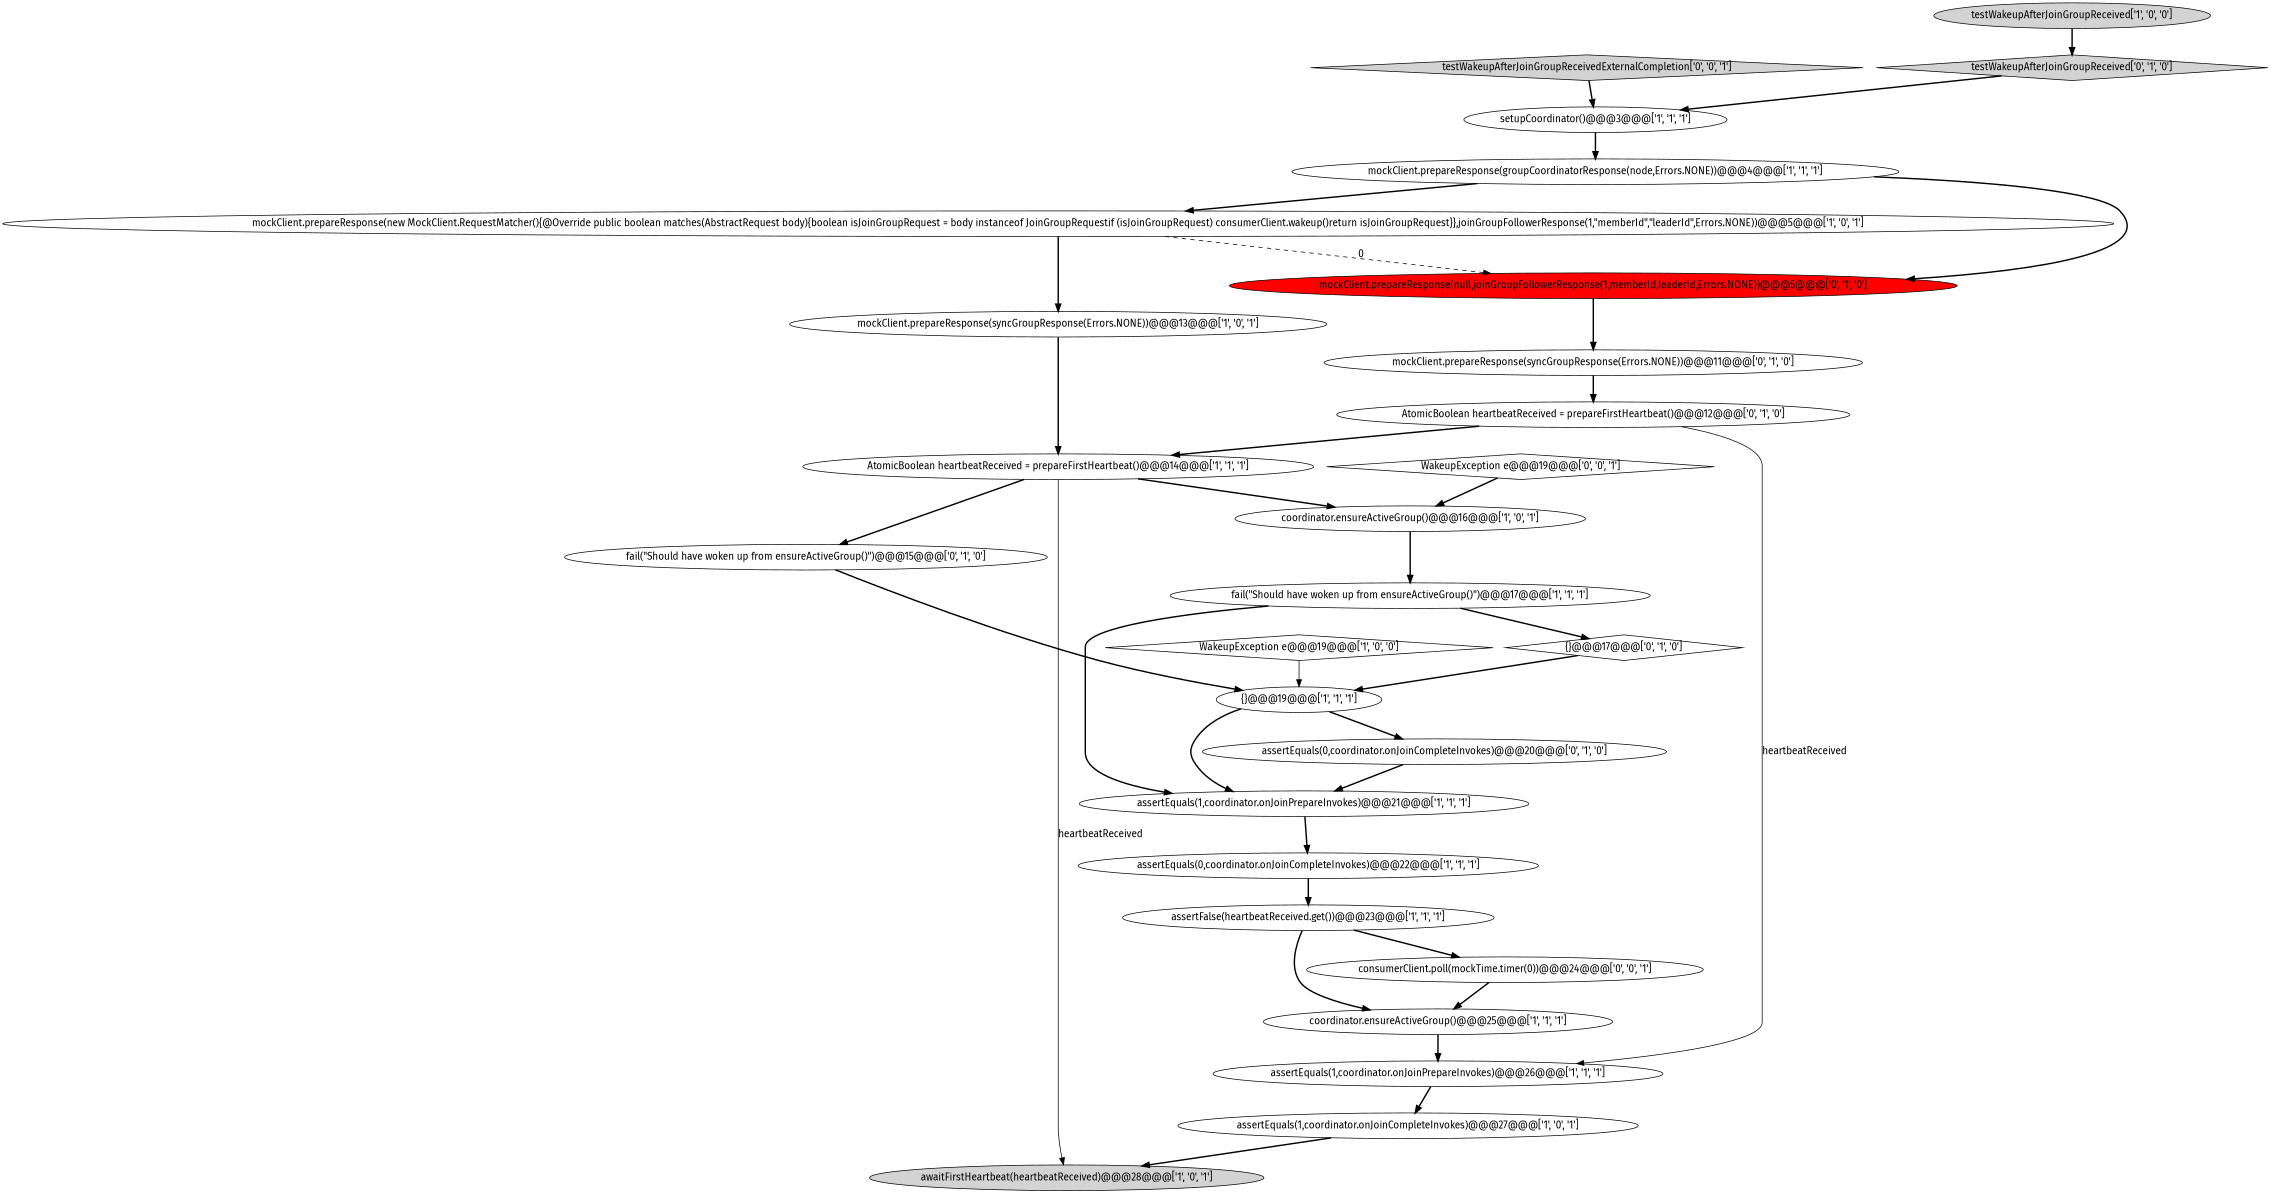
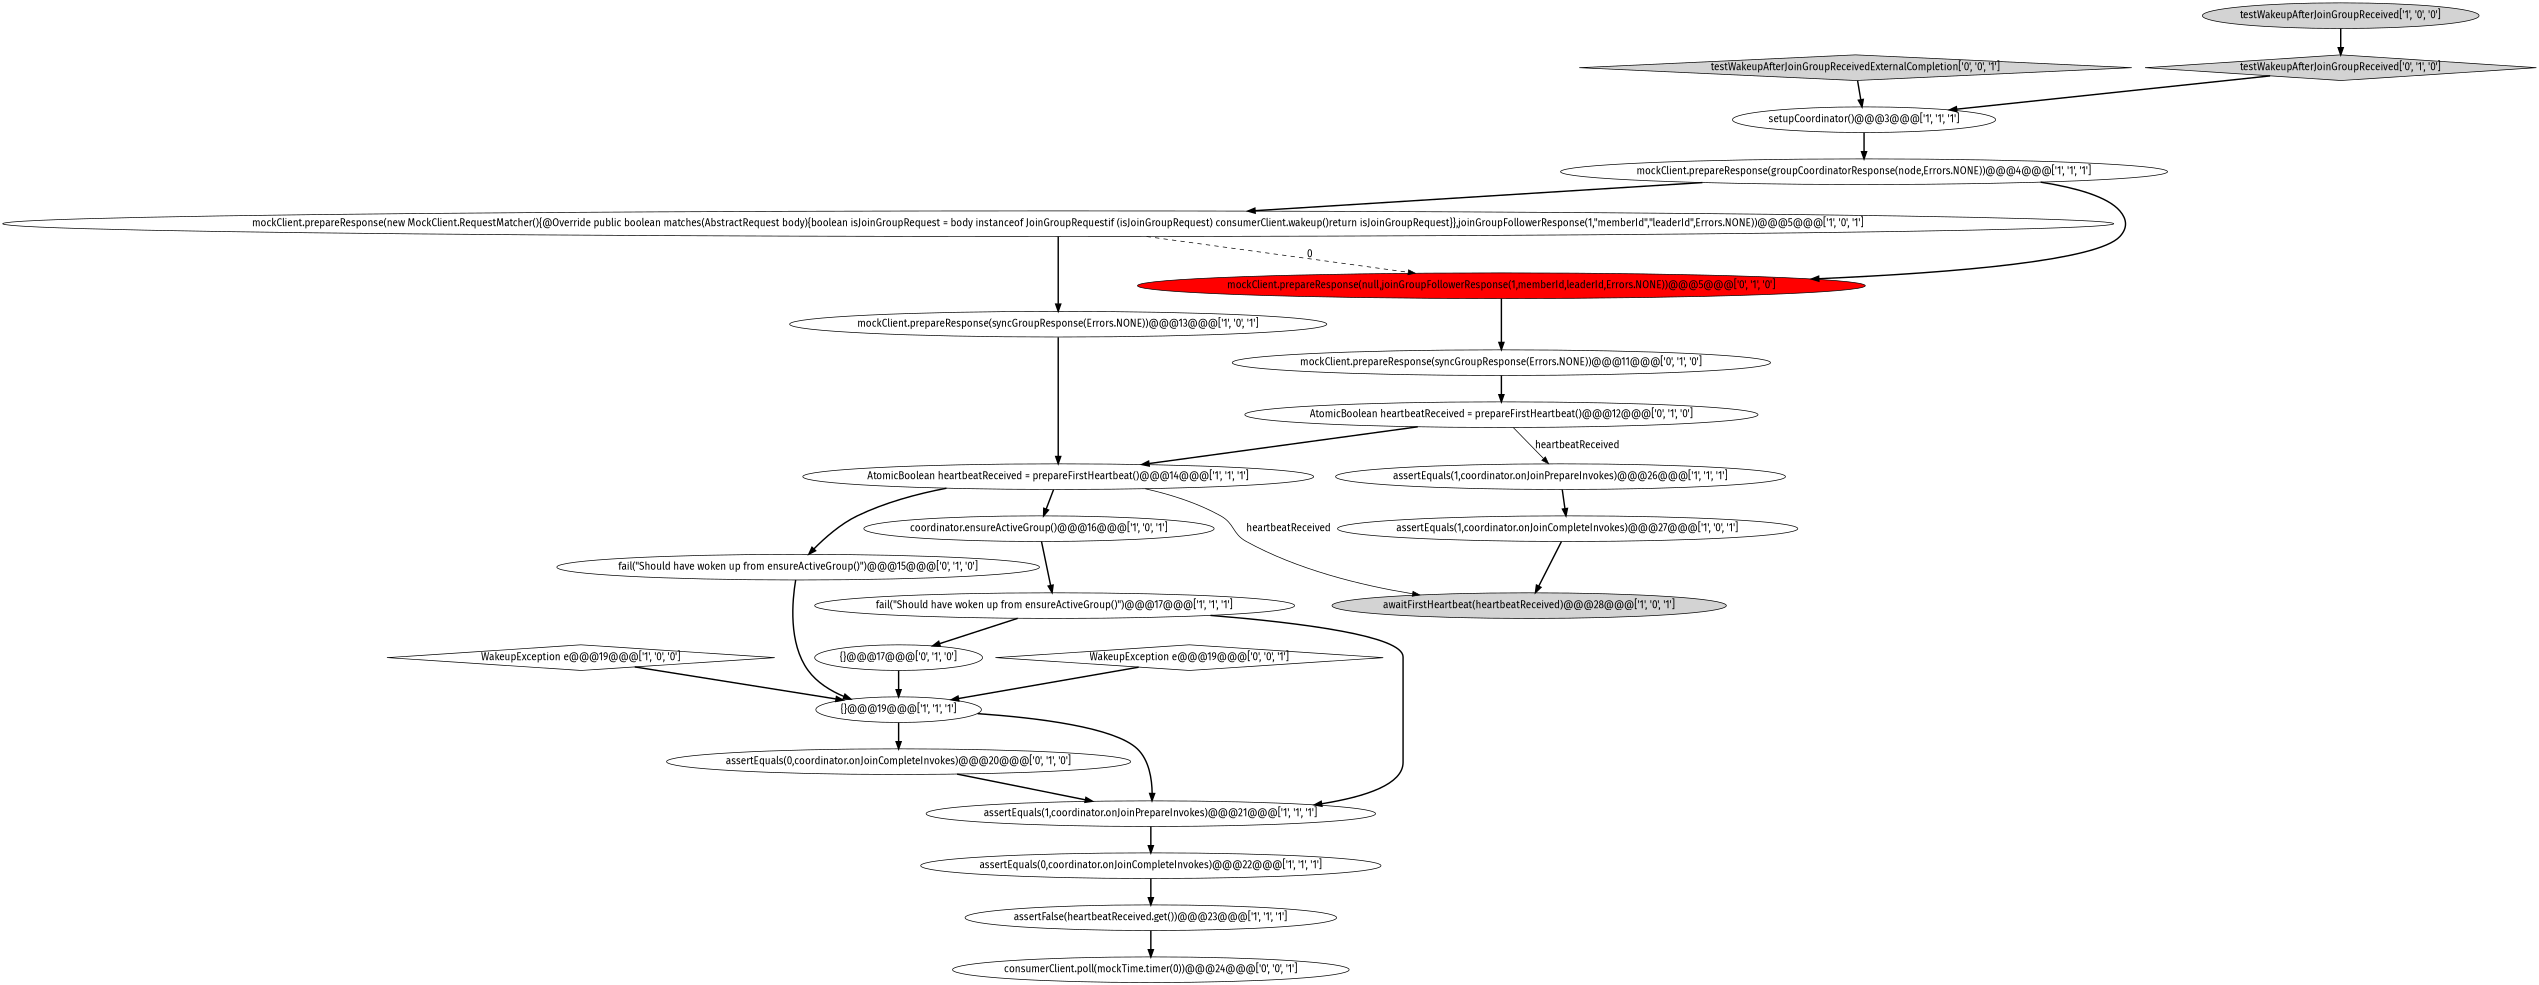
(1470, 490) -> (1049, 683)
(1624, 648) -> (899, 658)
(1299, 670) -> (735, 683)
(1438, 1022) -> none
